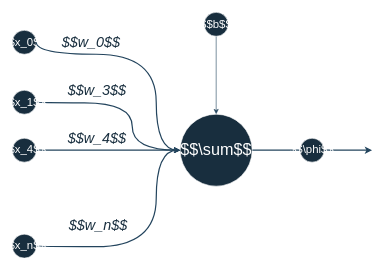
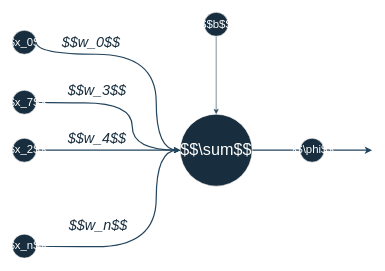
(24, 102) -> (24, 102)
(24, 150) -> (24, 150)
